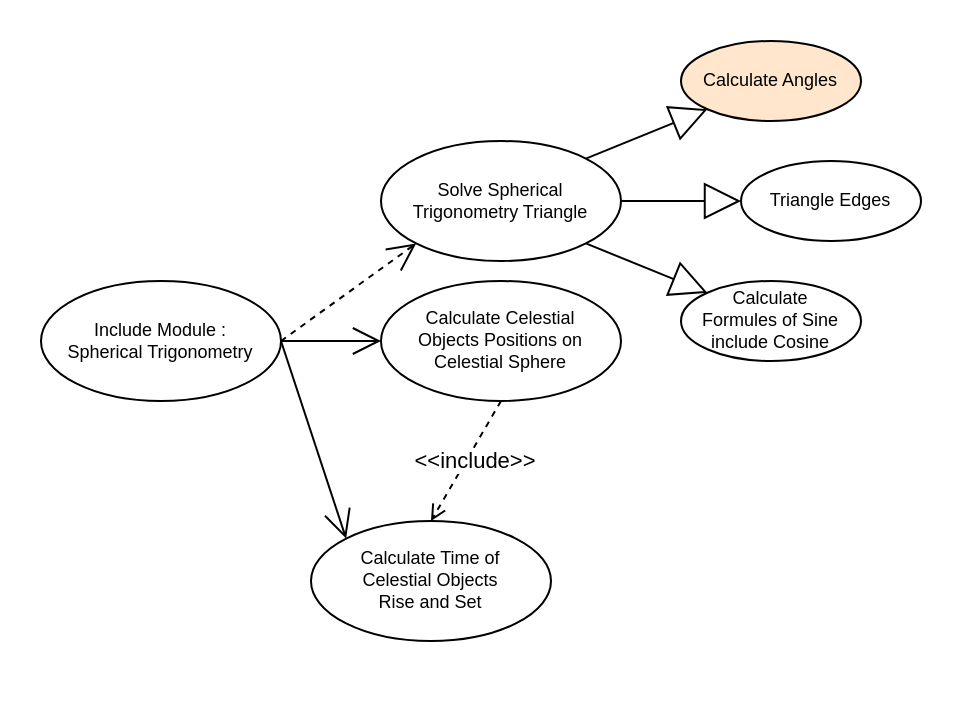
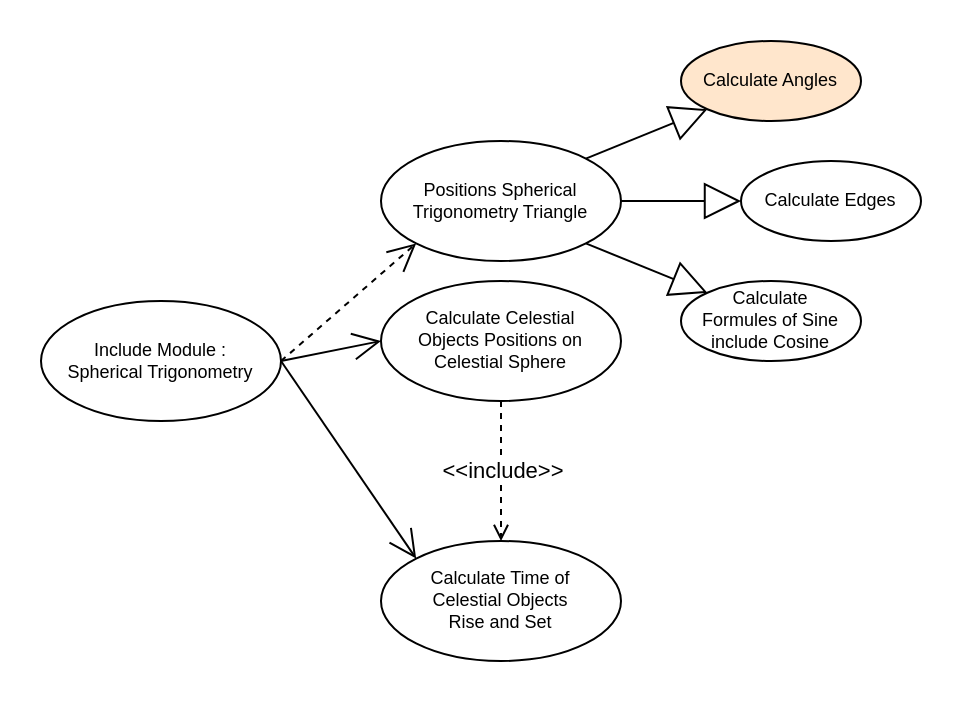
(501, 201) -> (501, 201)
(831, 201) -> (831, 201)
(161, 341) -> (161, 361)
(431, 581) -> (501, 601)
